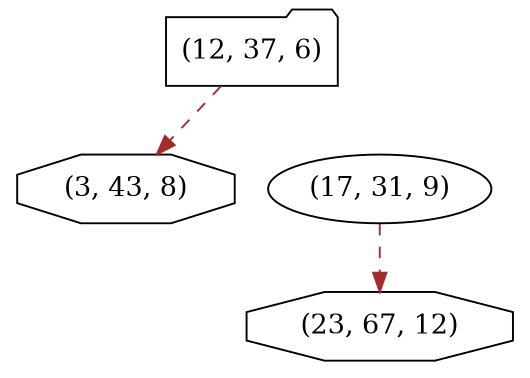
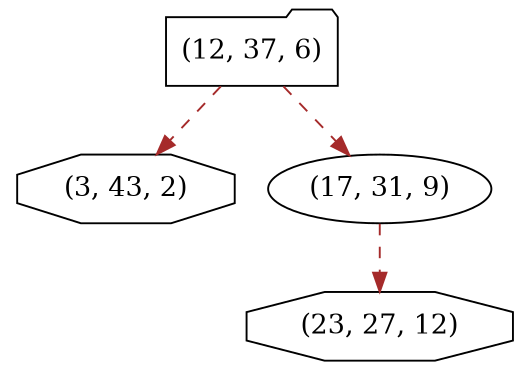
none -> (310, 114)
(126, 189) -> (126, 189)
(380, 326) -> (380, 326)
